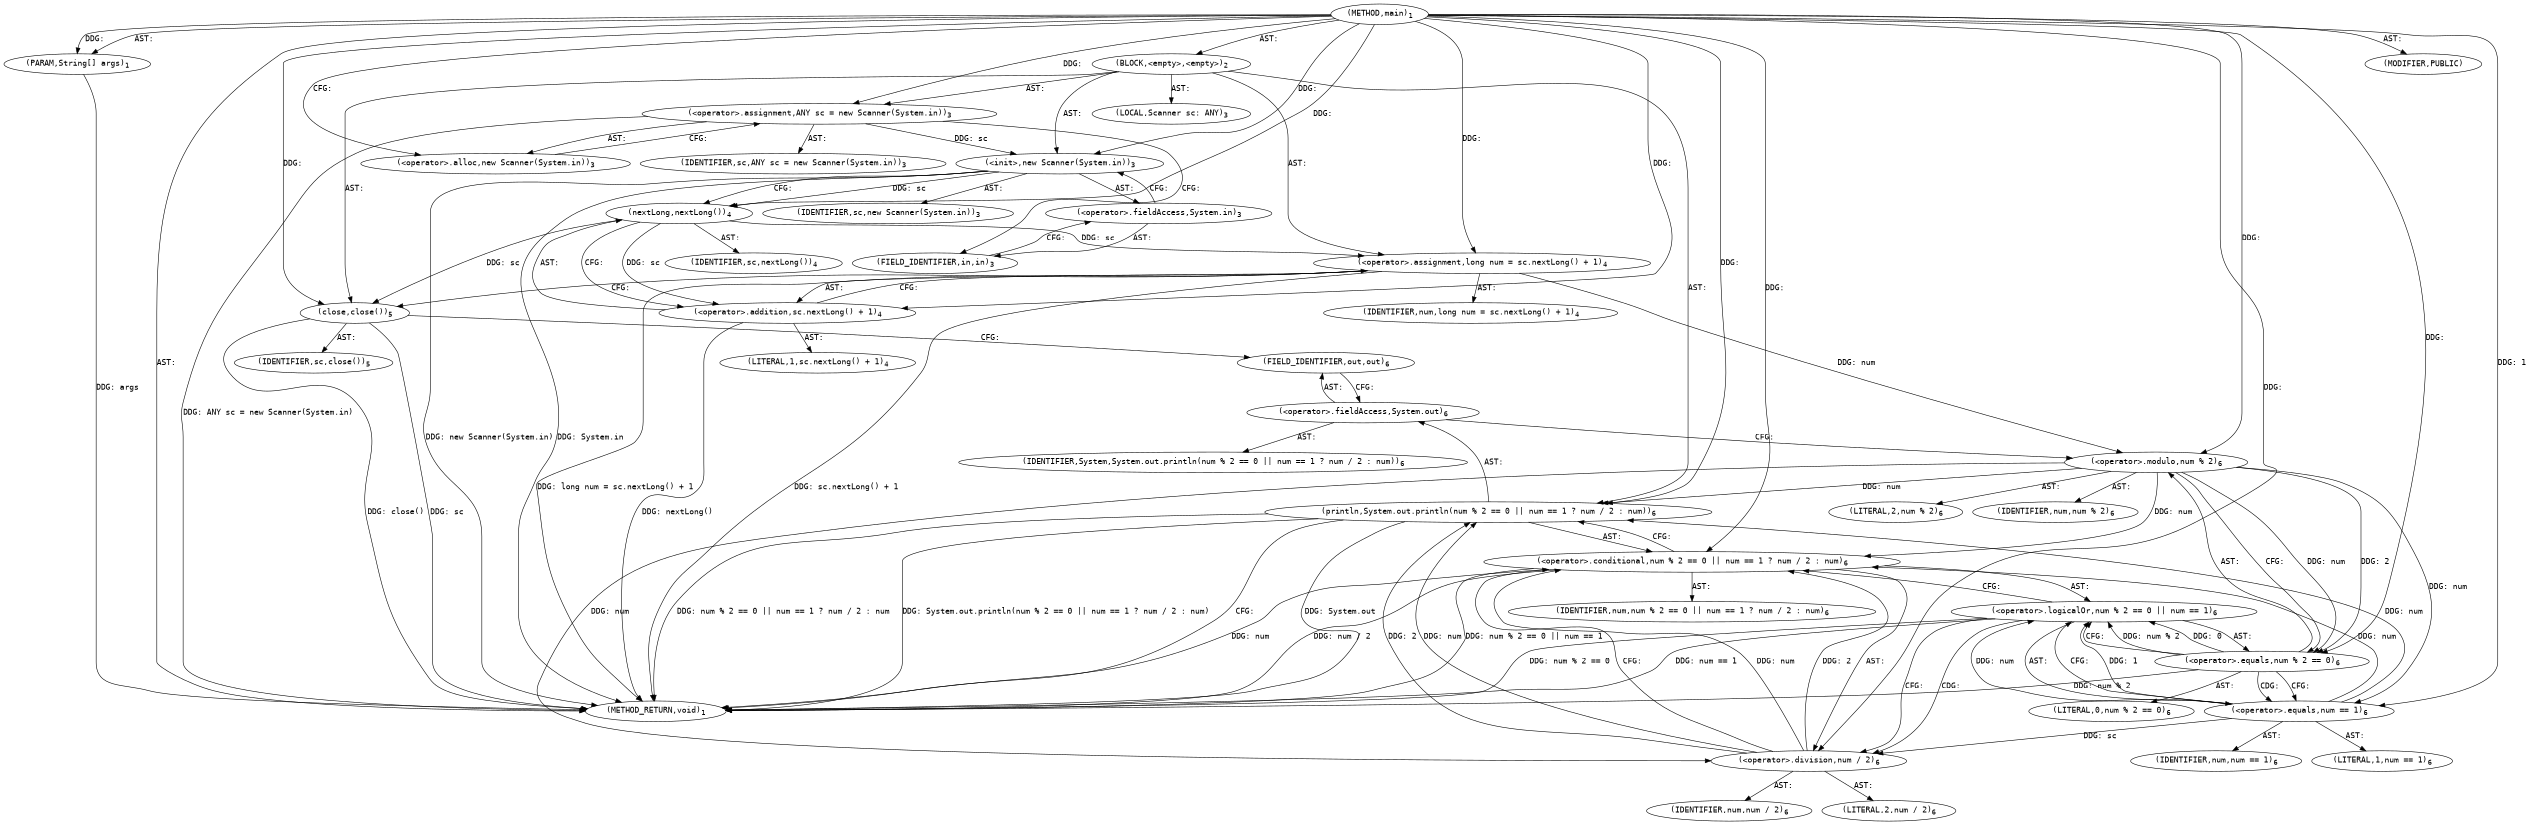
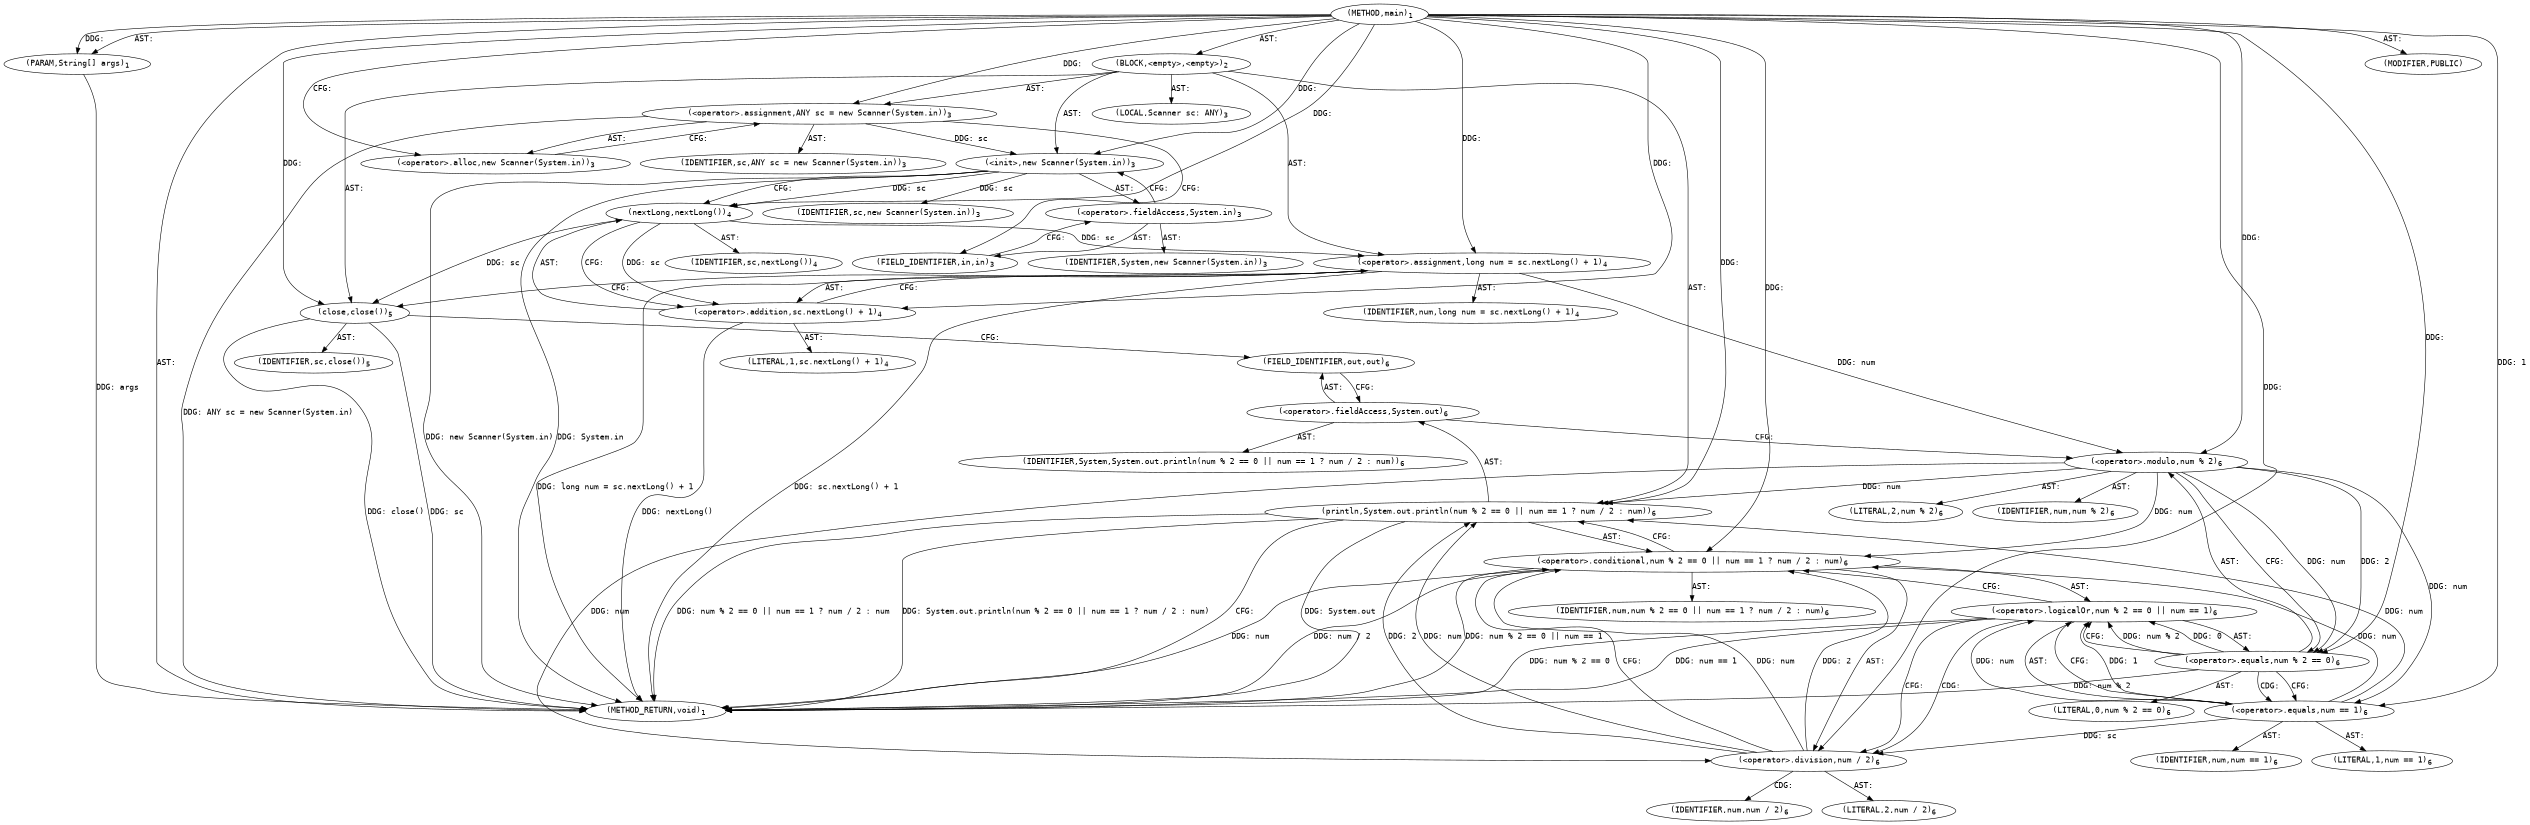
(996, 189) -> (996, 189)
none -> (1166, 263)
(1786, 786) -> (1786, 786)
